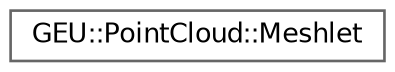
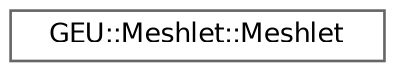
(198, 36) -> (198, 36)
